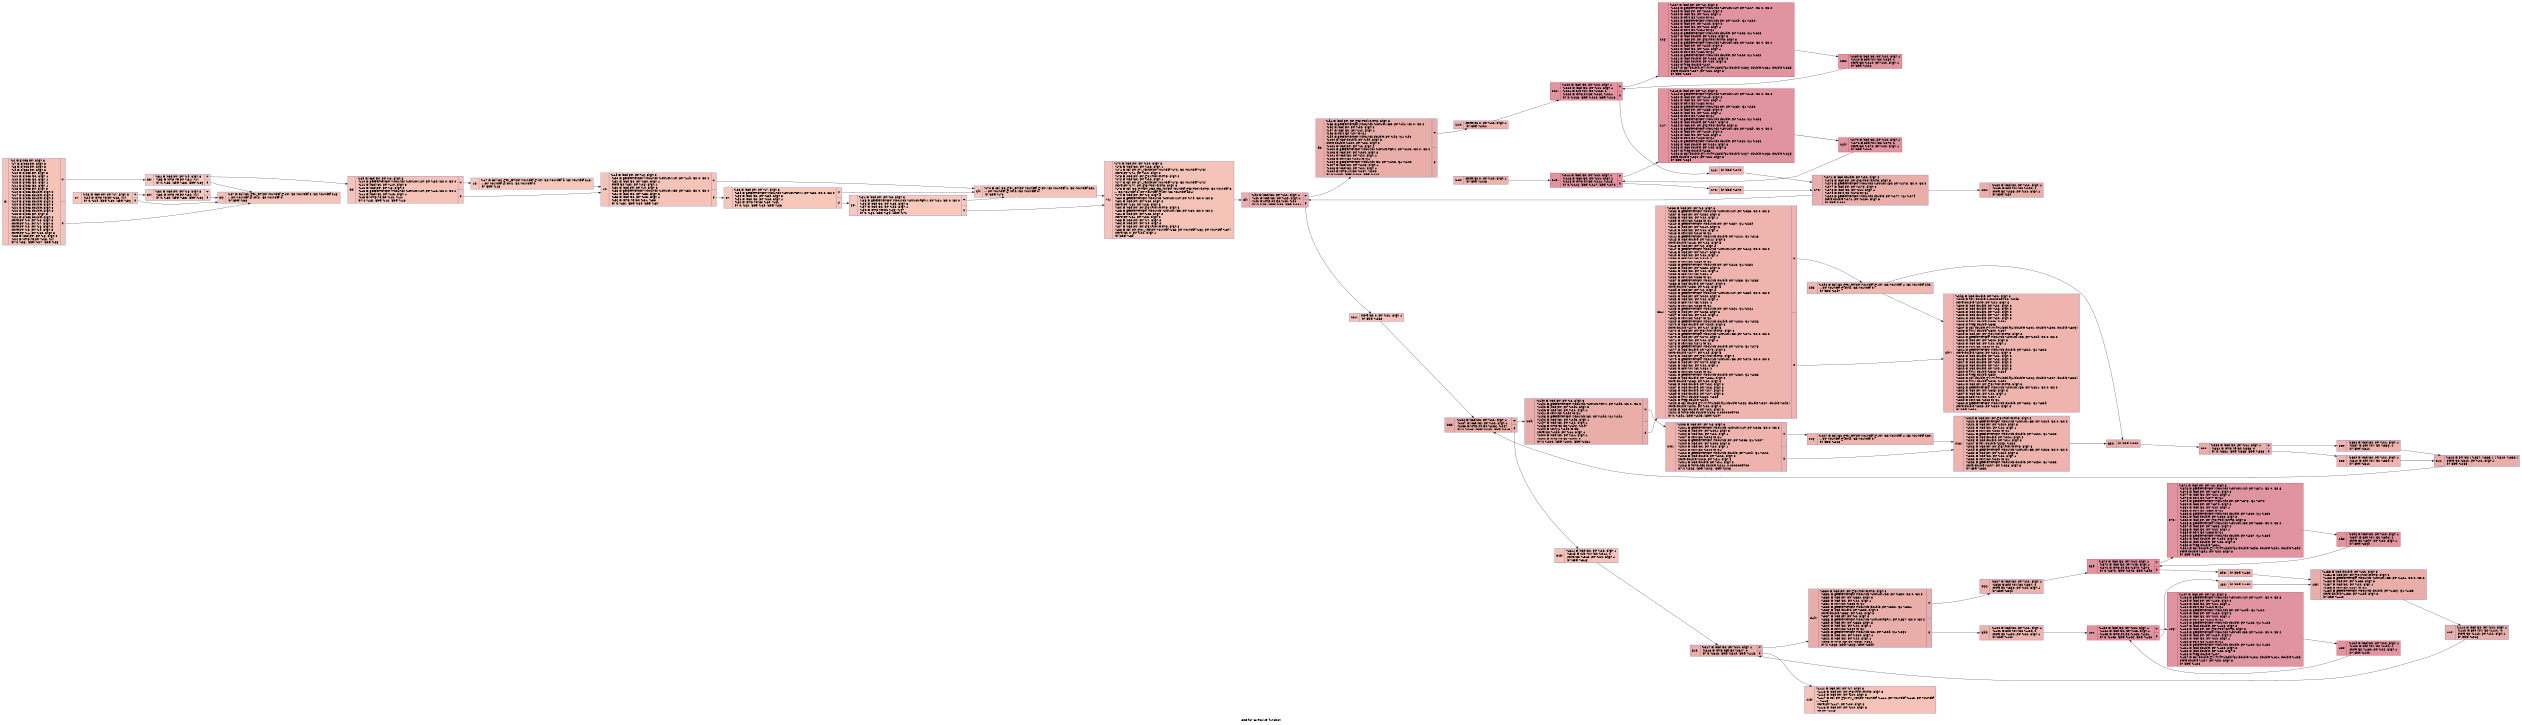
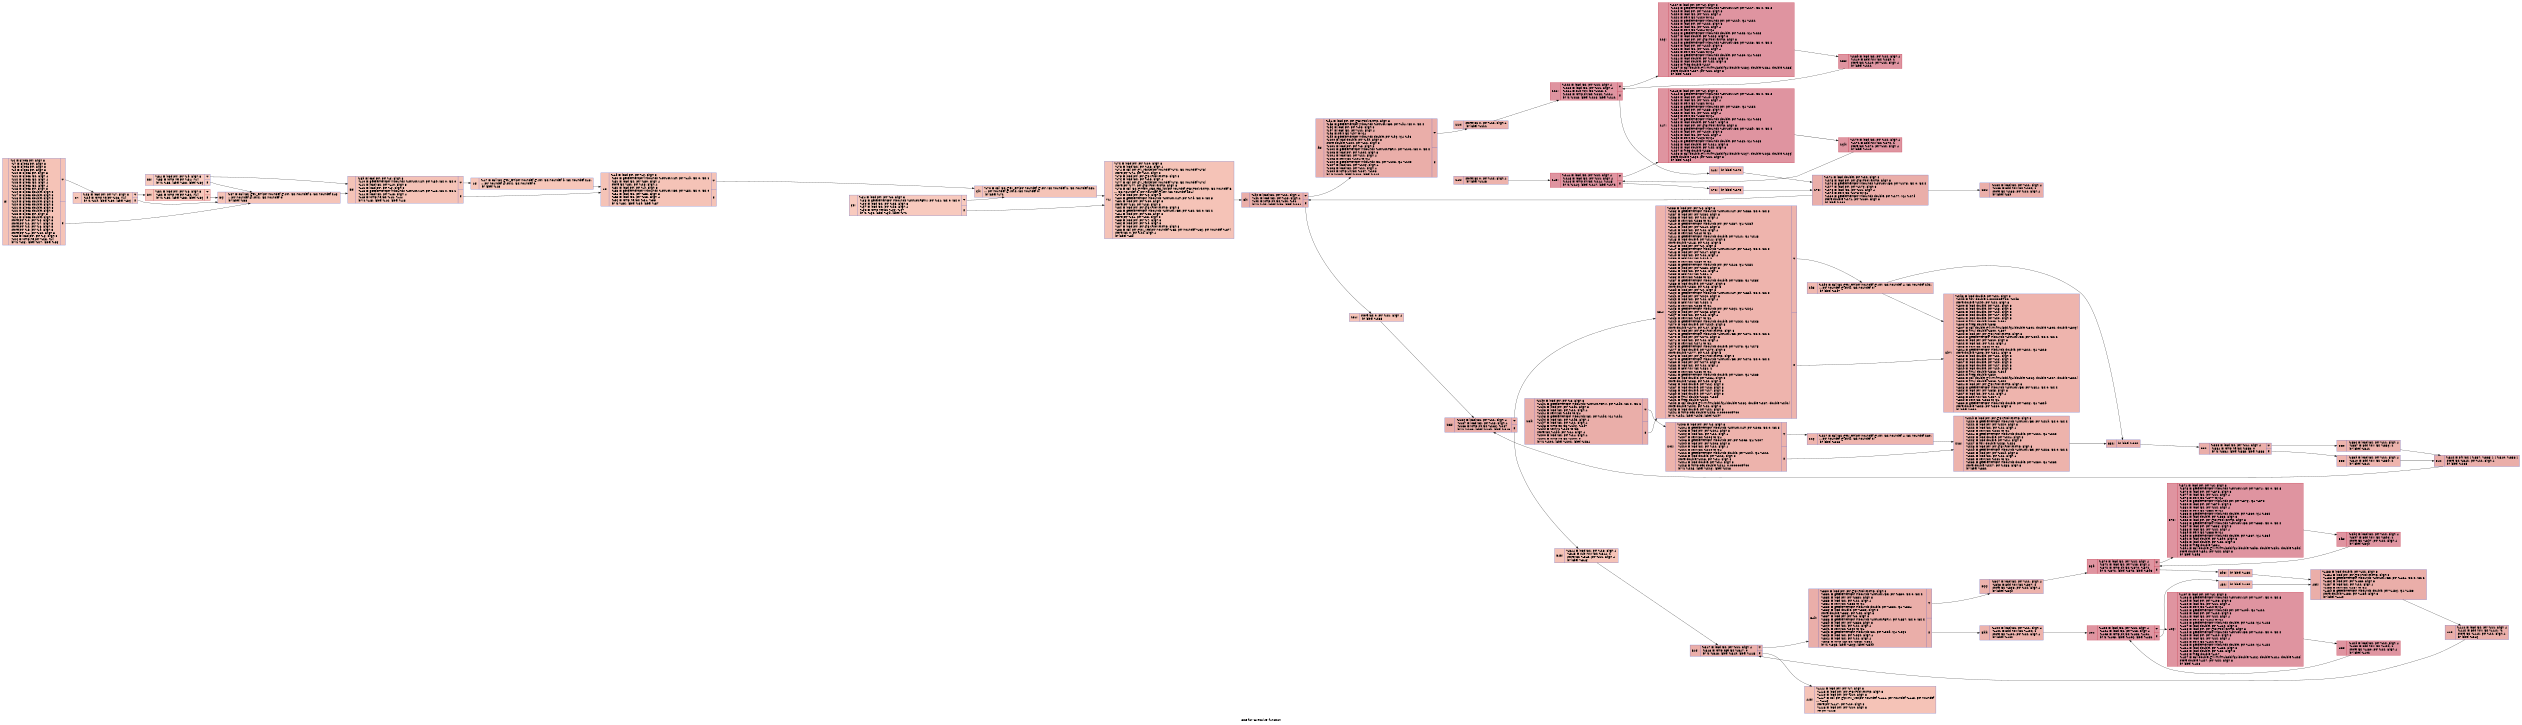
(104, 180) -> (79, 185)
none -> (343, 194)
(178, 195) -> (178, 195)
(783, 198) -> none
(1520, 421) -> (1565, 346)
